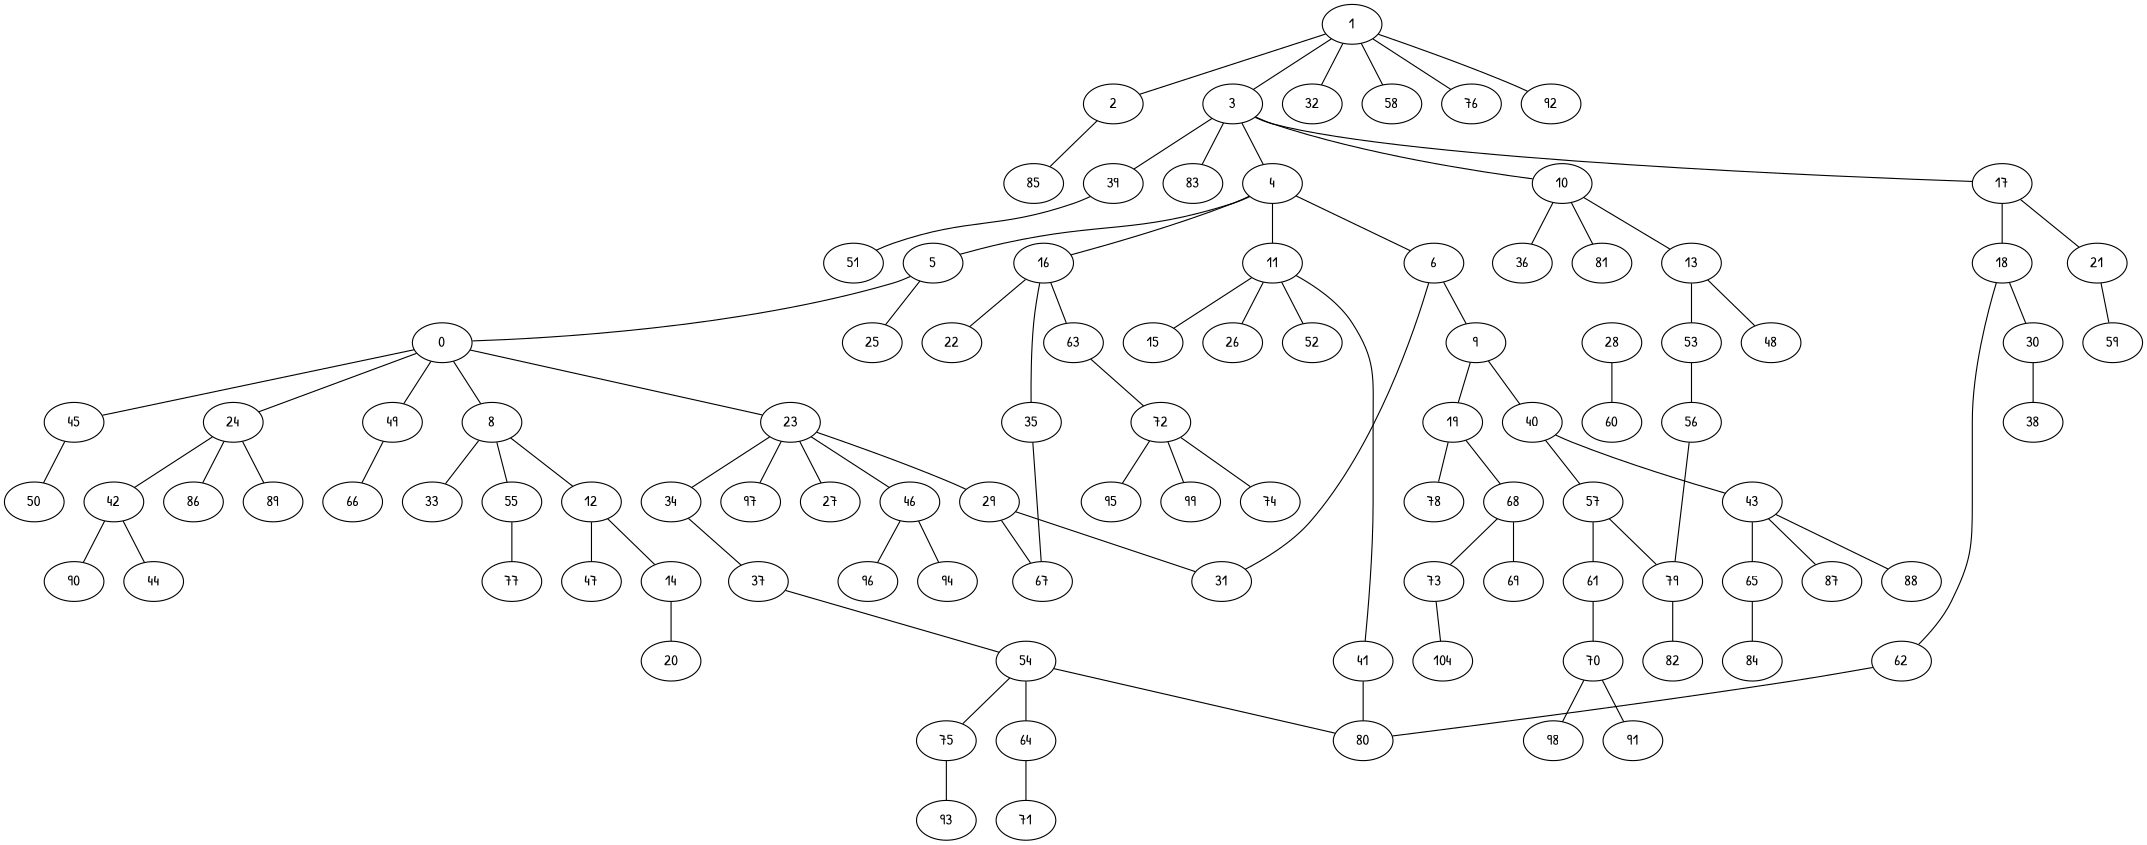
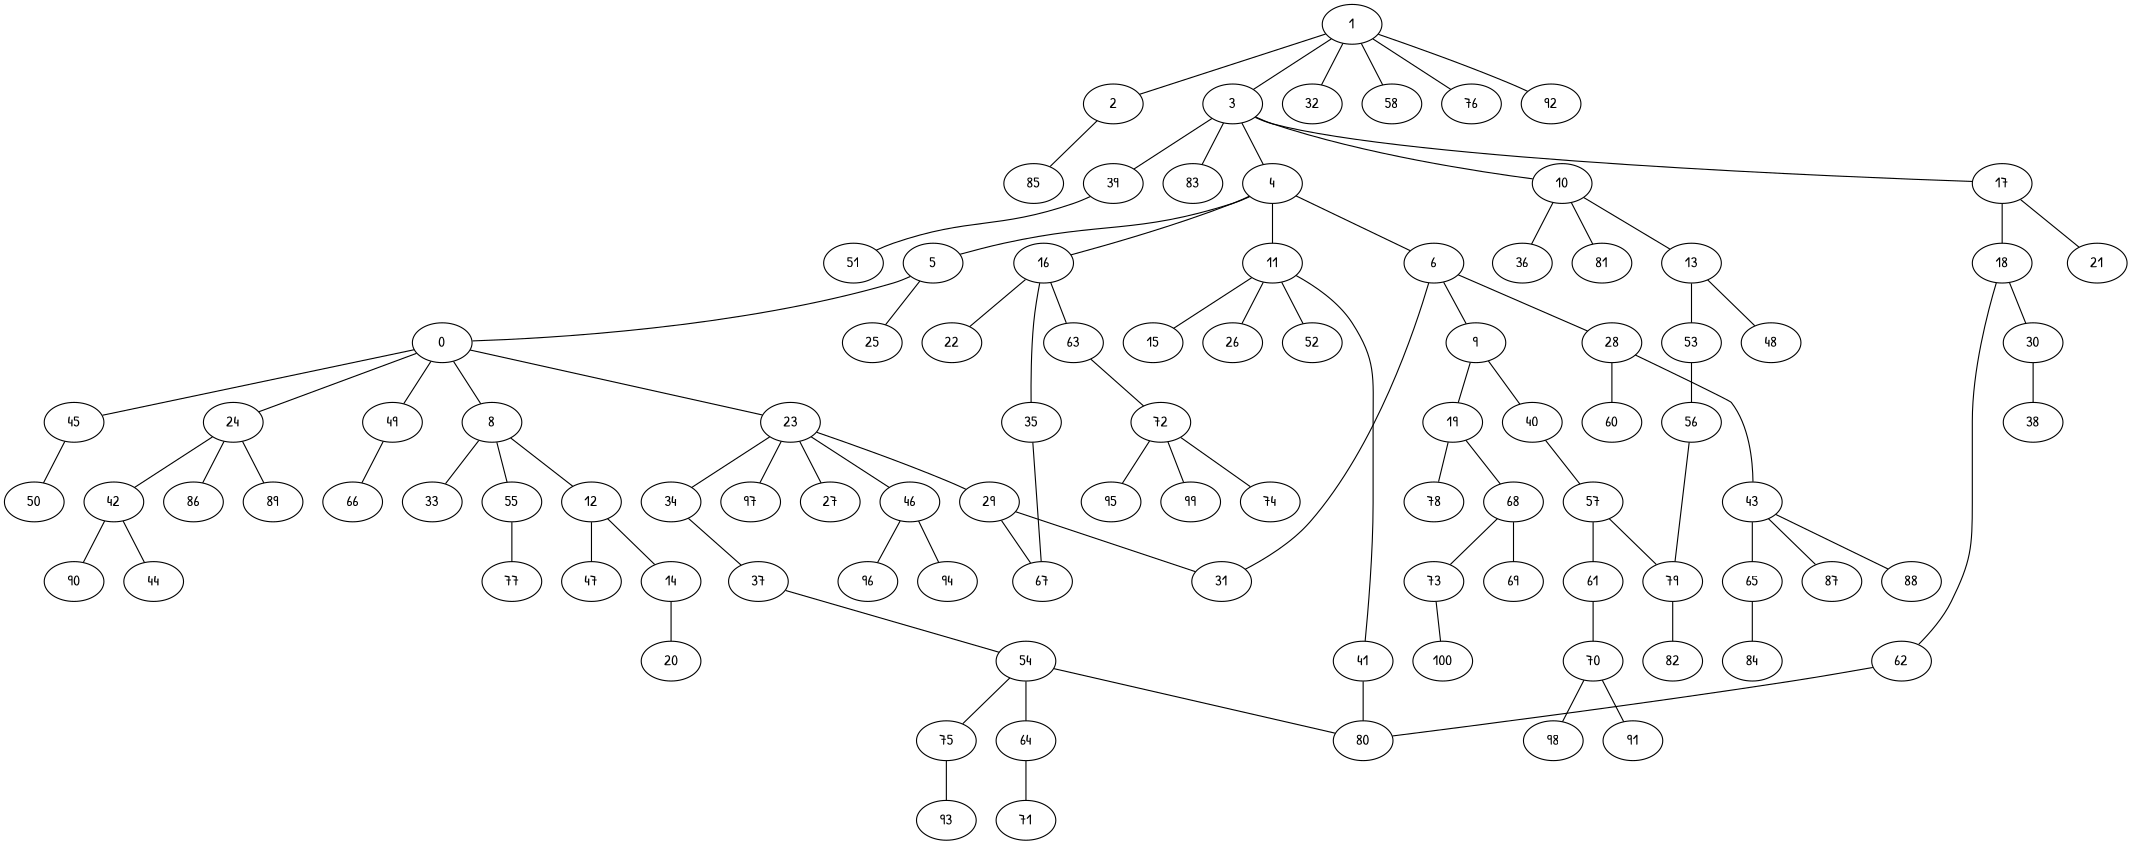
none -> (1523, 303)
(2113, 343) -> none
(1640, 467) -> (1721, 397)
(1443, 661) -> (1443, 661)
